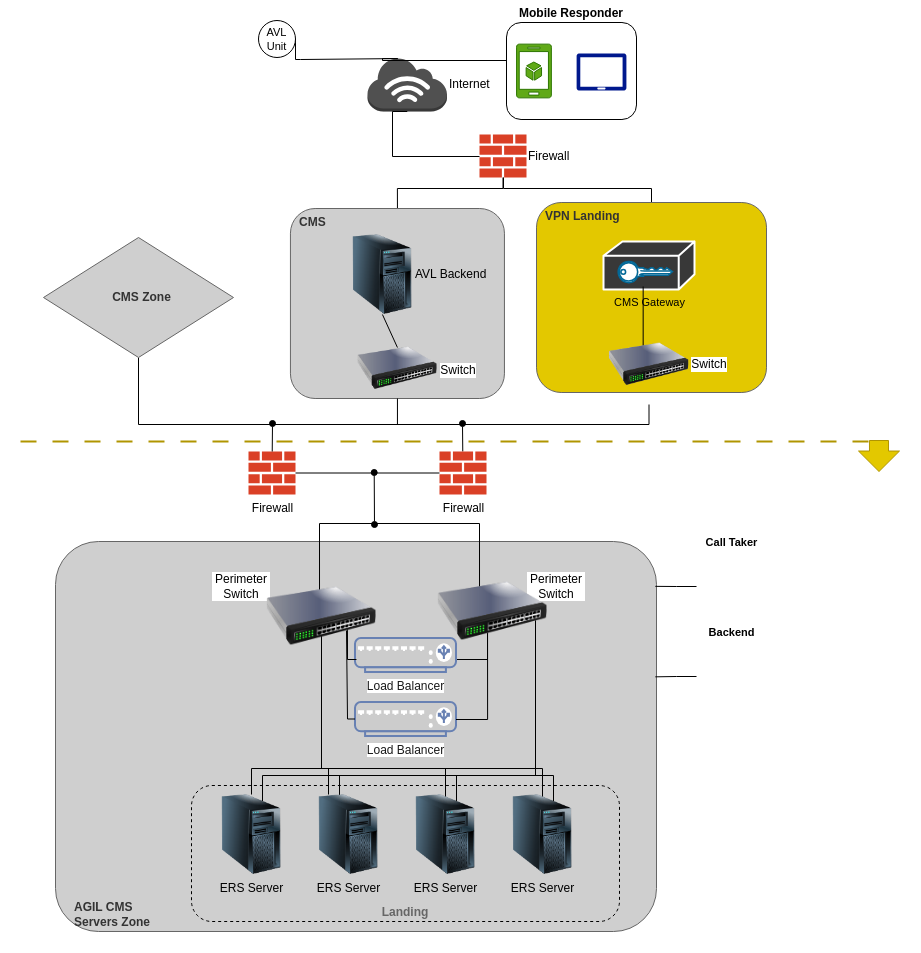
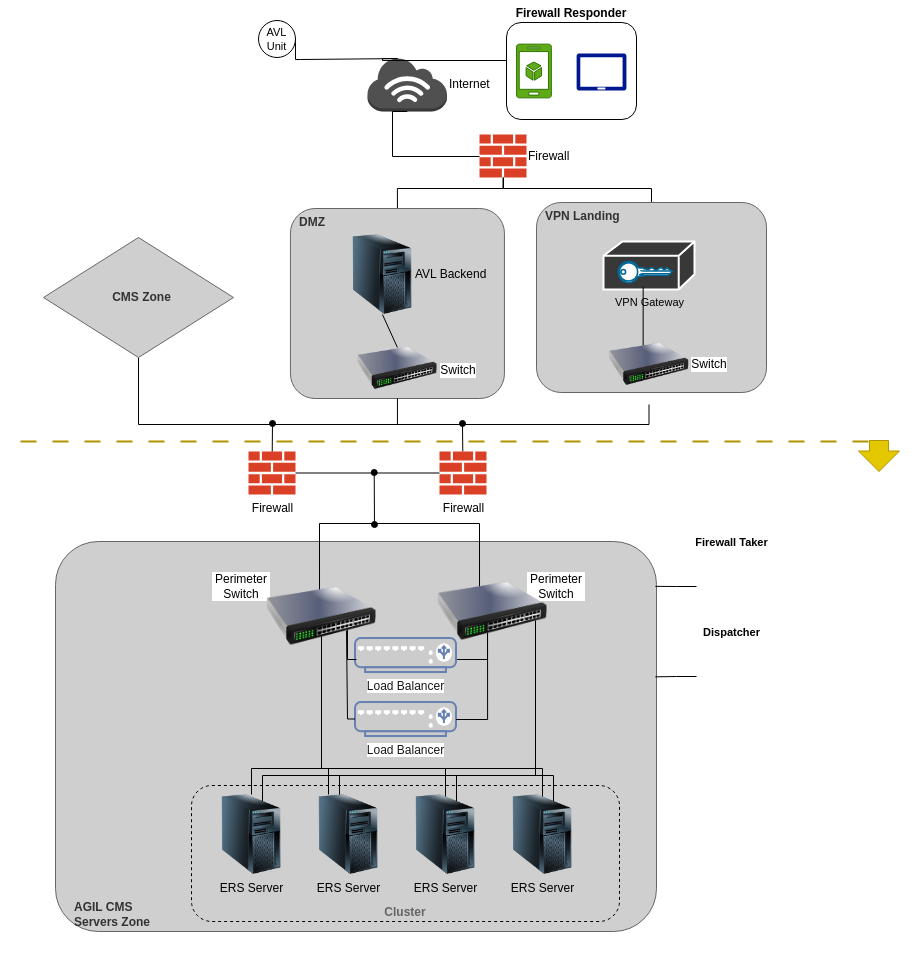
(572, 12) -> (572, 12)
(310, 223) -> (310, 223)
(652, 298) -> (652, 298)
(650, 303) -> (650, 303)
(732, 542) -> (732, 542)
(732, 632) -> (732, 632)
(406, 911) -> (406, 911)
